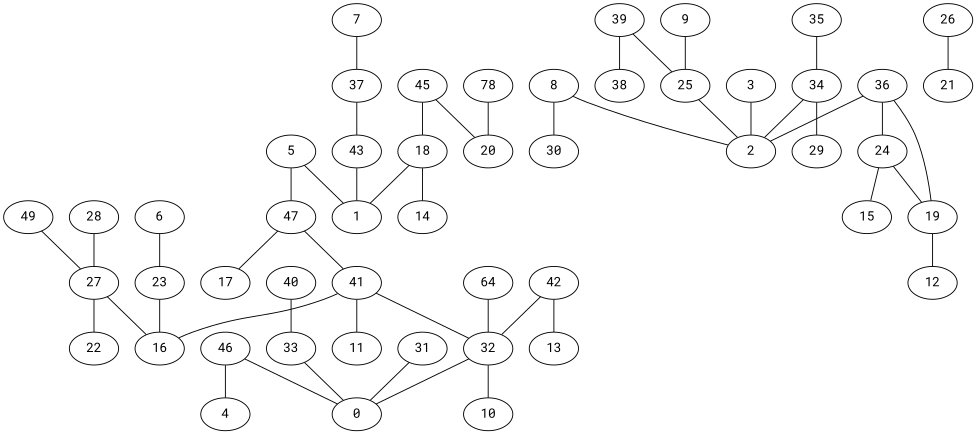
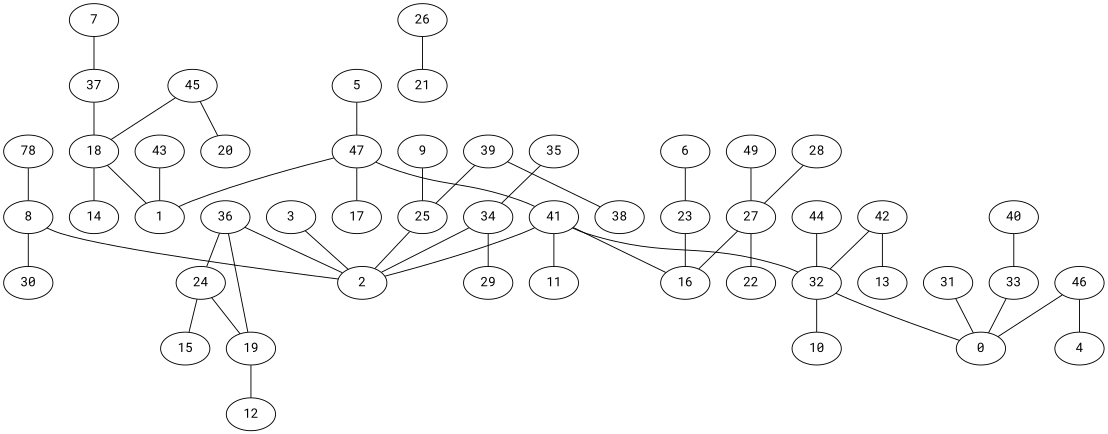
(357, 119) -> (94, 119)
(488, 119) -> (28, 184)
(324, 184) -> (256, 180)
none -> (461, 254)
(488, 283) -> (817, 217)
